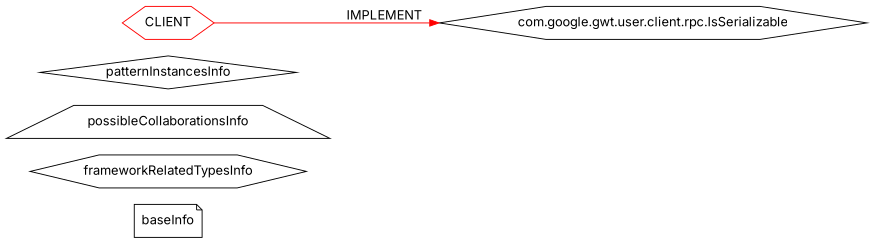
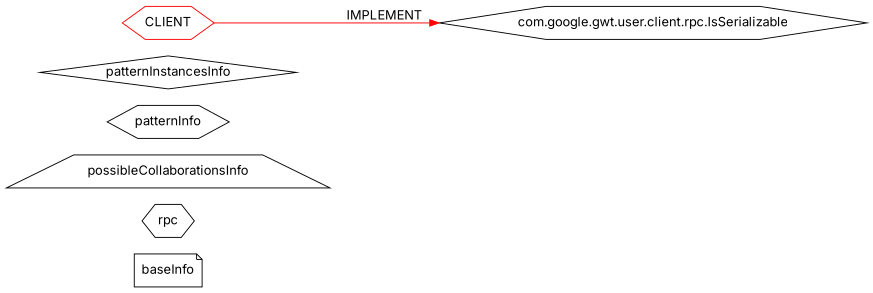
none -> (168, 122)
(168, 171) -> (168, 221)
